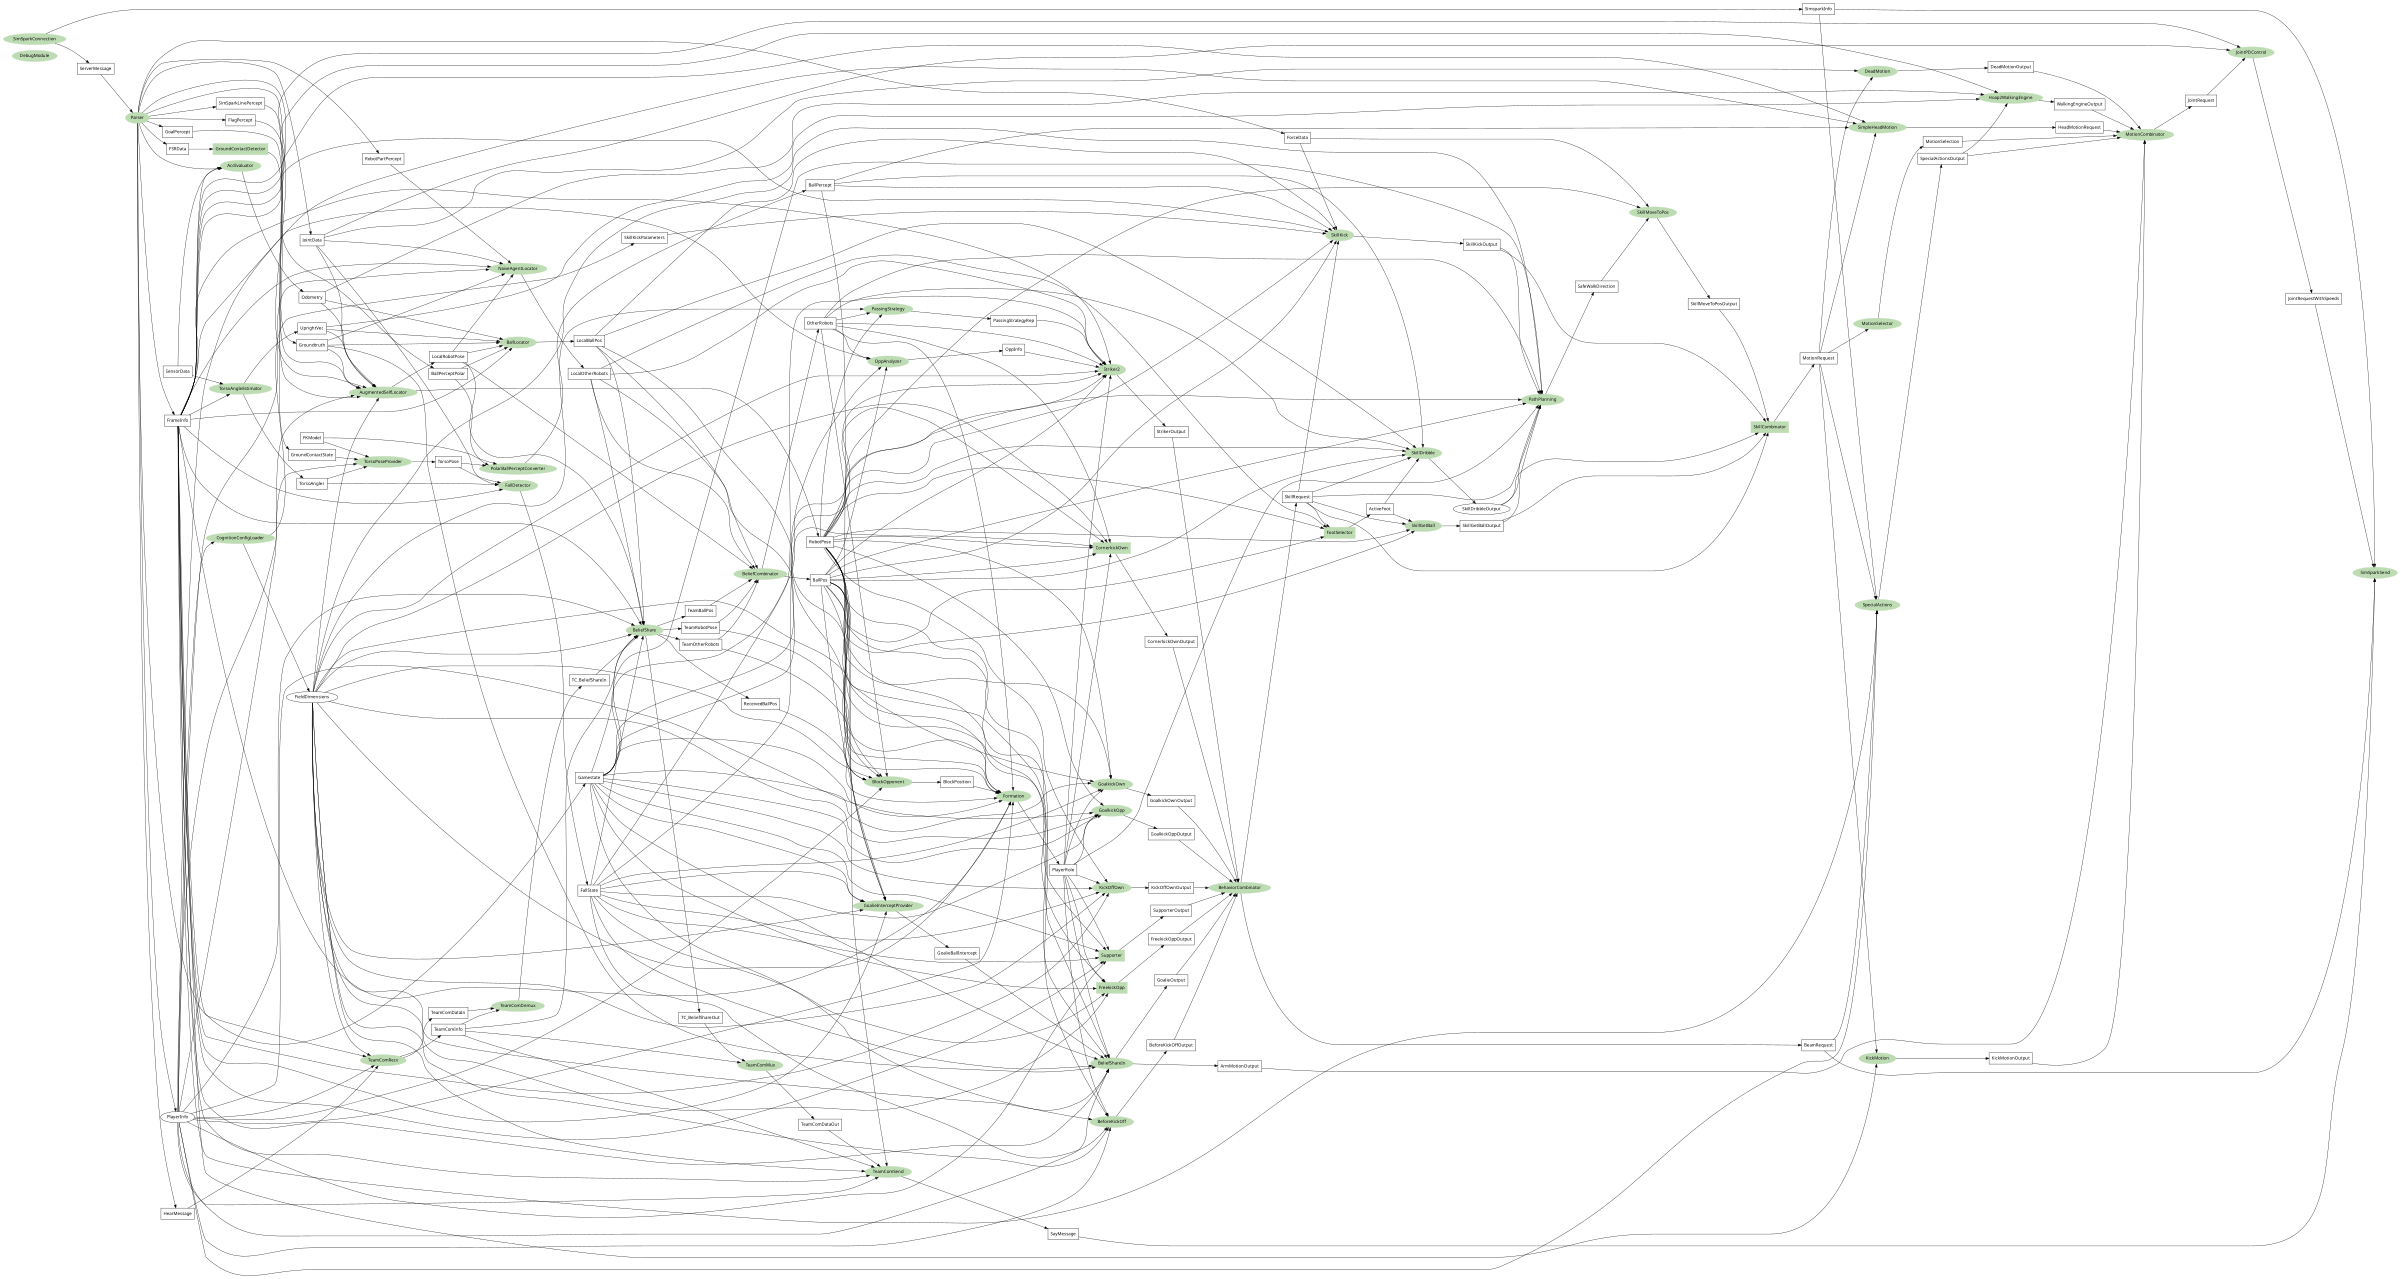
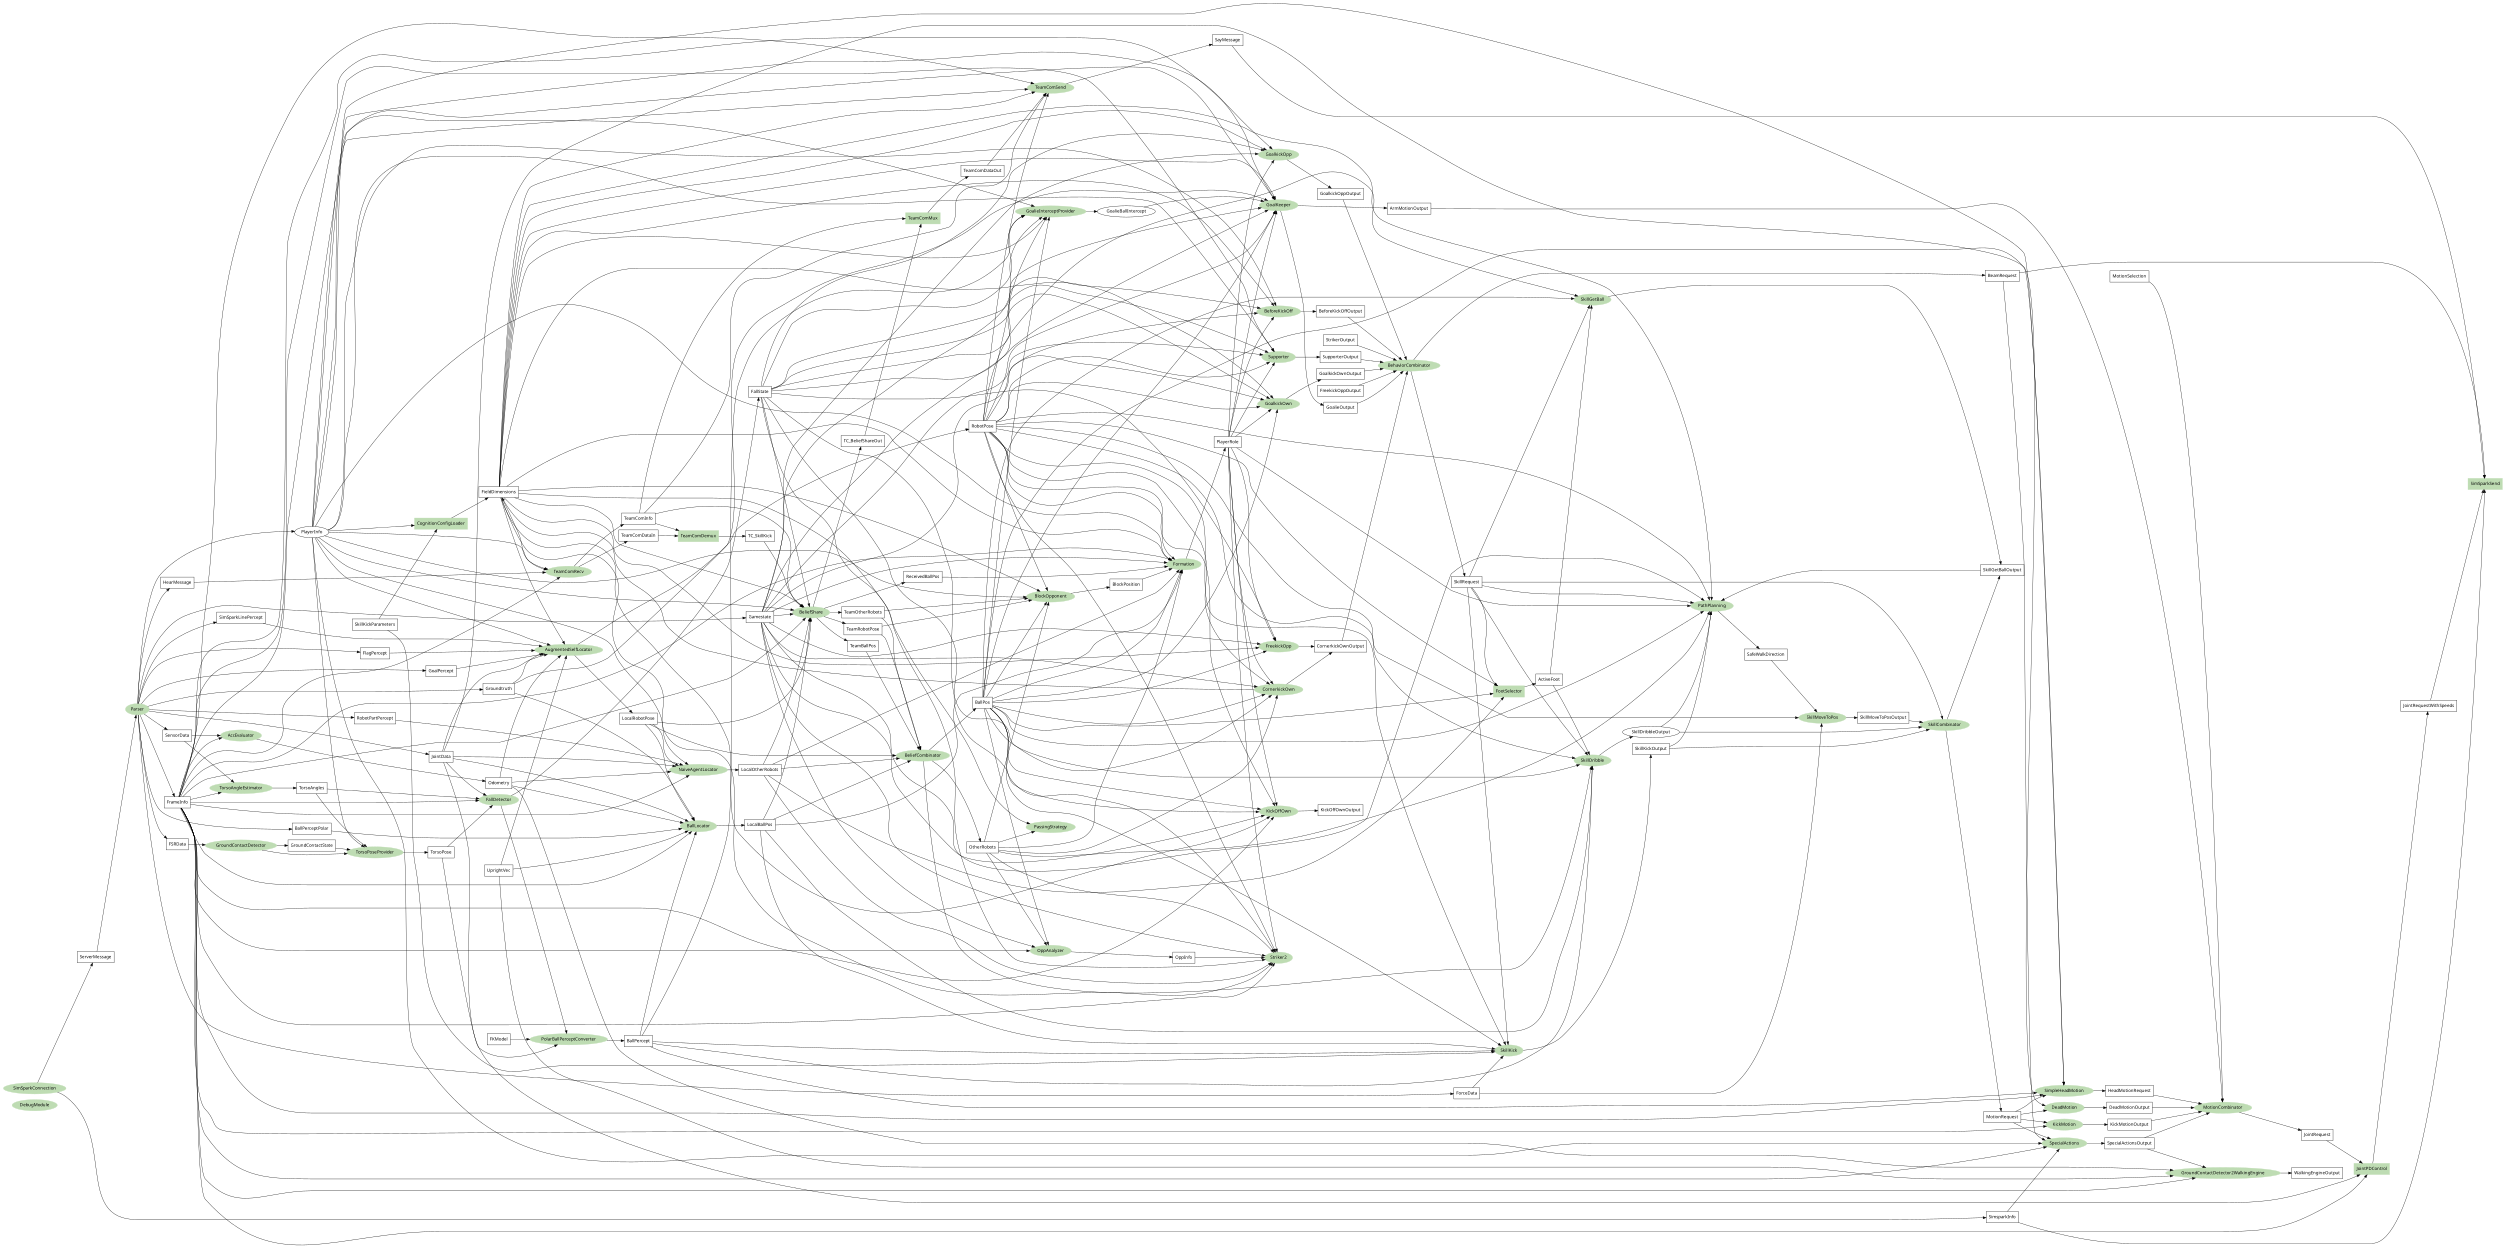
(2251, 52) -> (2372, 1169)
(2011, 98) -> (2223, 1173)
(2111, 119) -> none
(657, 140) -> none
(240, 149) -> (241, 846)
(169, 162) -> (154, 721)
none -> (1801, 250)
(337, 308) -> (409, 573)
(415, 308) -> (590, 777)
(1134, 312) -> (1246, 988)
(1014, 321) -> none
(1877, 324) -> none
(266, 354) -> none
(1140, 400) -> none
(1770, 427) -> (1945, 725)
(830, 432) -> none
(471, 438) -> (535, 918)
(345, 449) -> (303, 855)
(681, 467) -> (842, 674)
(1634, 476) -> (1973, 649)
(240, 538) -> (441, 524)
(1112, 548) -> (1279, 690)
(2375, 573) -> (2485, 484)
(1006, 636) -> none
(589, 680) -> (760, 536)
(312, 697) -> (499, 492)
none -> (571, 783)
none -> (1094, 786)
(1200, 888) -> none
none -> (664, 934)
(957, 953) -> (1126, 211)
(1112, 956) -> (1279, 357)
(1140, 965) -> (1305, 646)
(758, 973) -> none
(1112, 988) -> (1279, 646)
(518, 1006) -> (698, 536)
(1112, 1063) -> (1279, 205)
(760, 1065) -> (923, 218)
